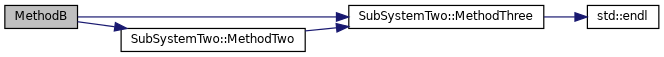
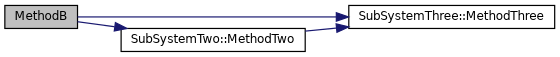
(446, 17) -> (452, 17)
(623, 17) -> none
